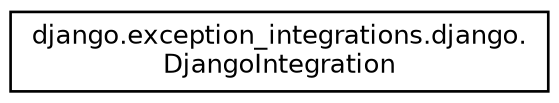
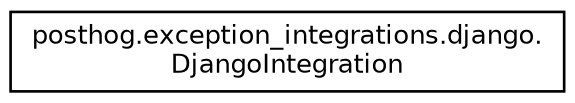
(279, 52) -> (287, 52)
